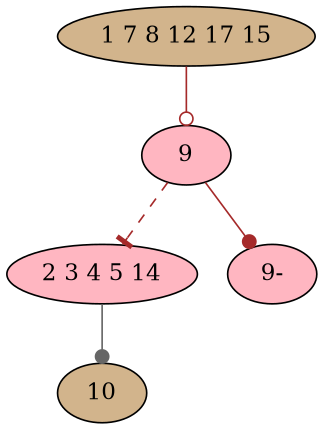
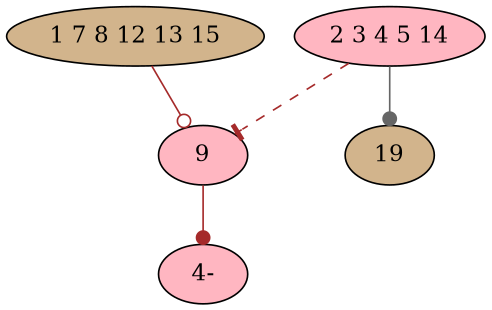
(186, 36) -> (135, 36)
(148, 210) -> (296, 96)
(272, 274) -> (203, 274)
(102, 393) -> (390, 155)
